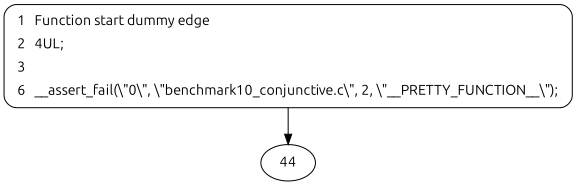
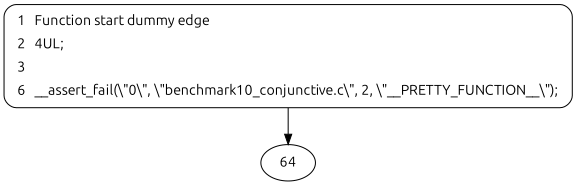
(288, 163) -> (288, 163)
